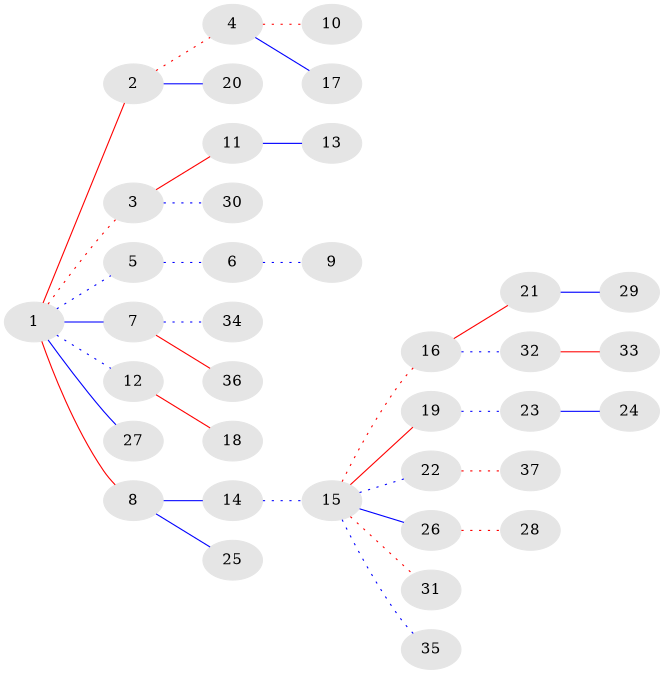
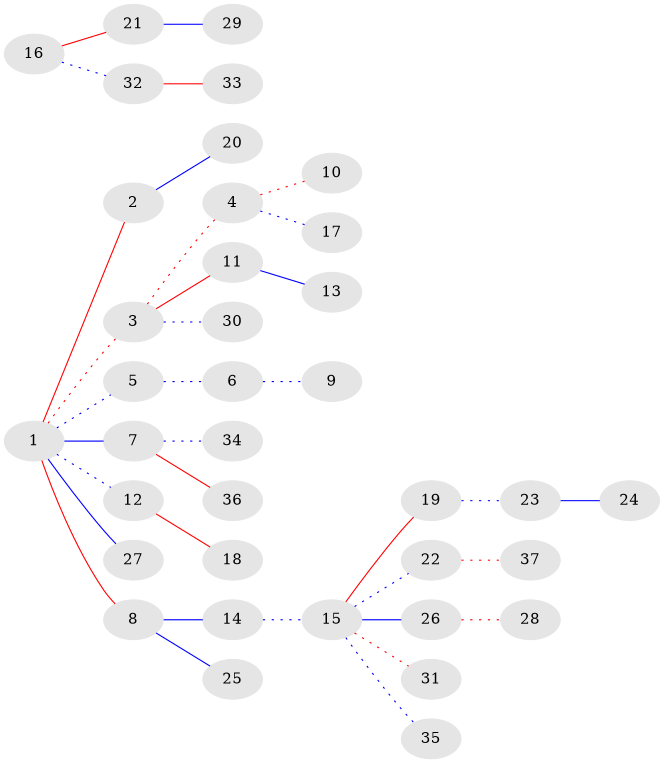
(183, 54) -> (180, 261)
(282, 54) -> (282, 218)
(374, 423) -> none
